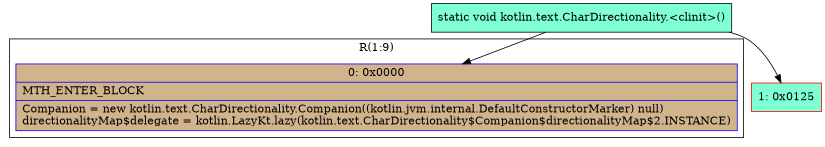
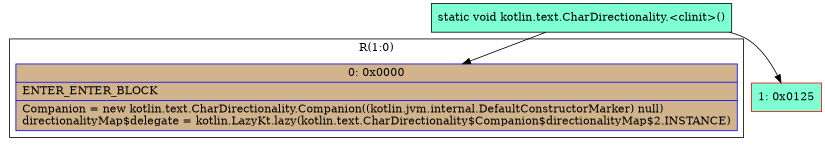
(377, 48) -> (377, 48)
(83, 91) -> (90, 91)
